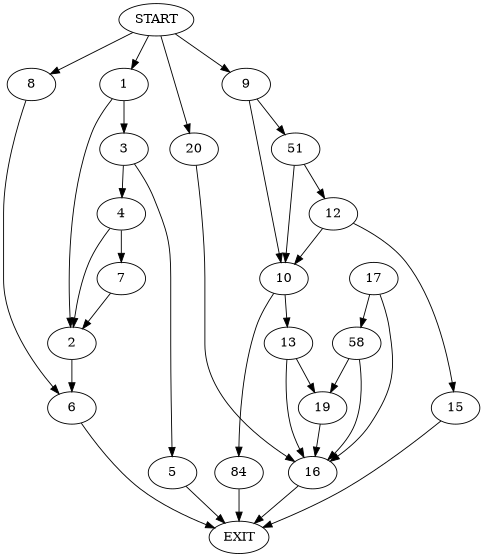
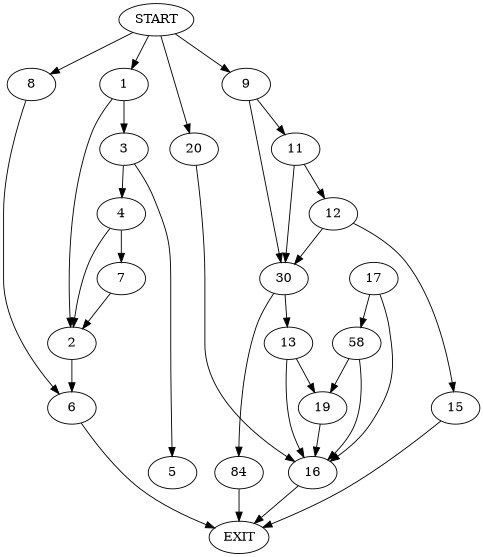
(296, 149) -> (296, 149)
(284, 279) -> (284, 279)
(202, 502) -> none
